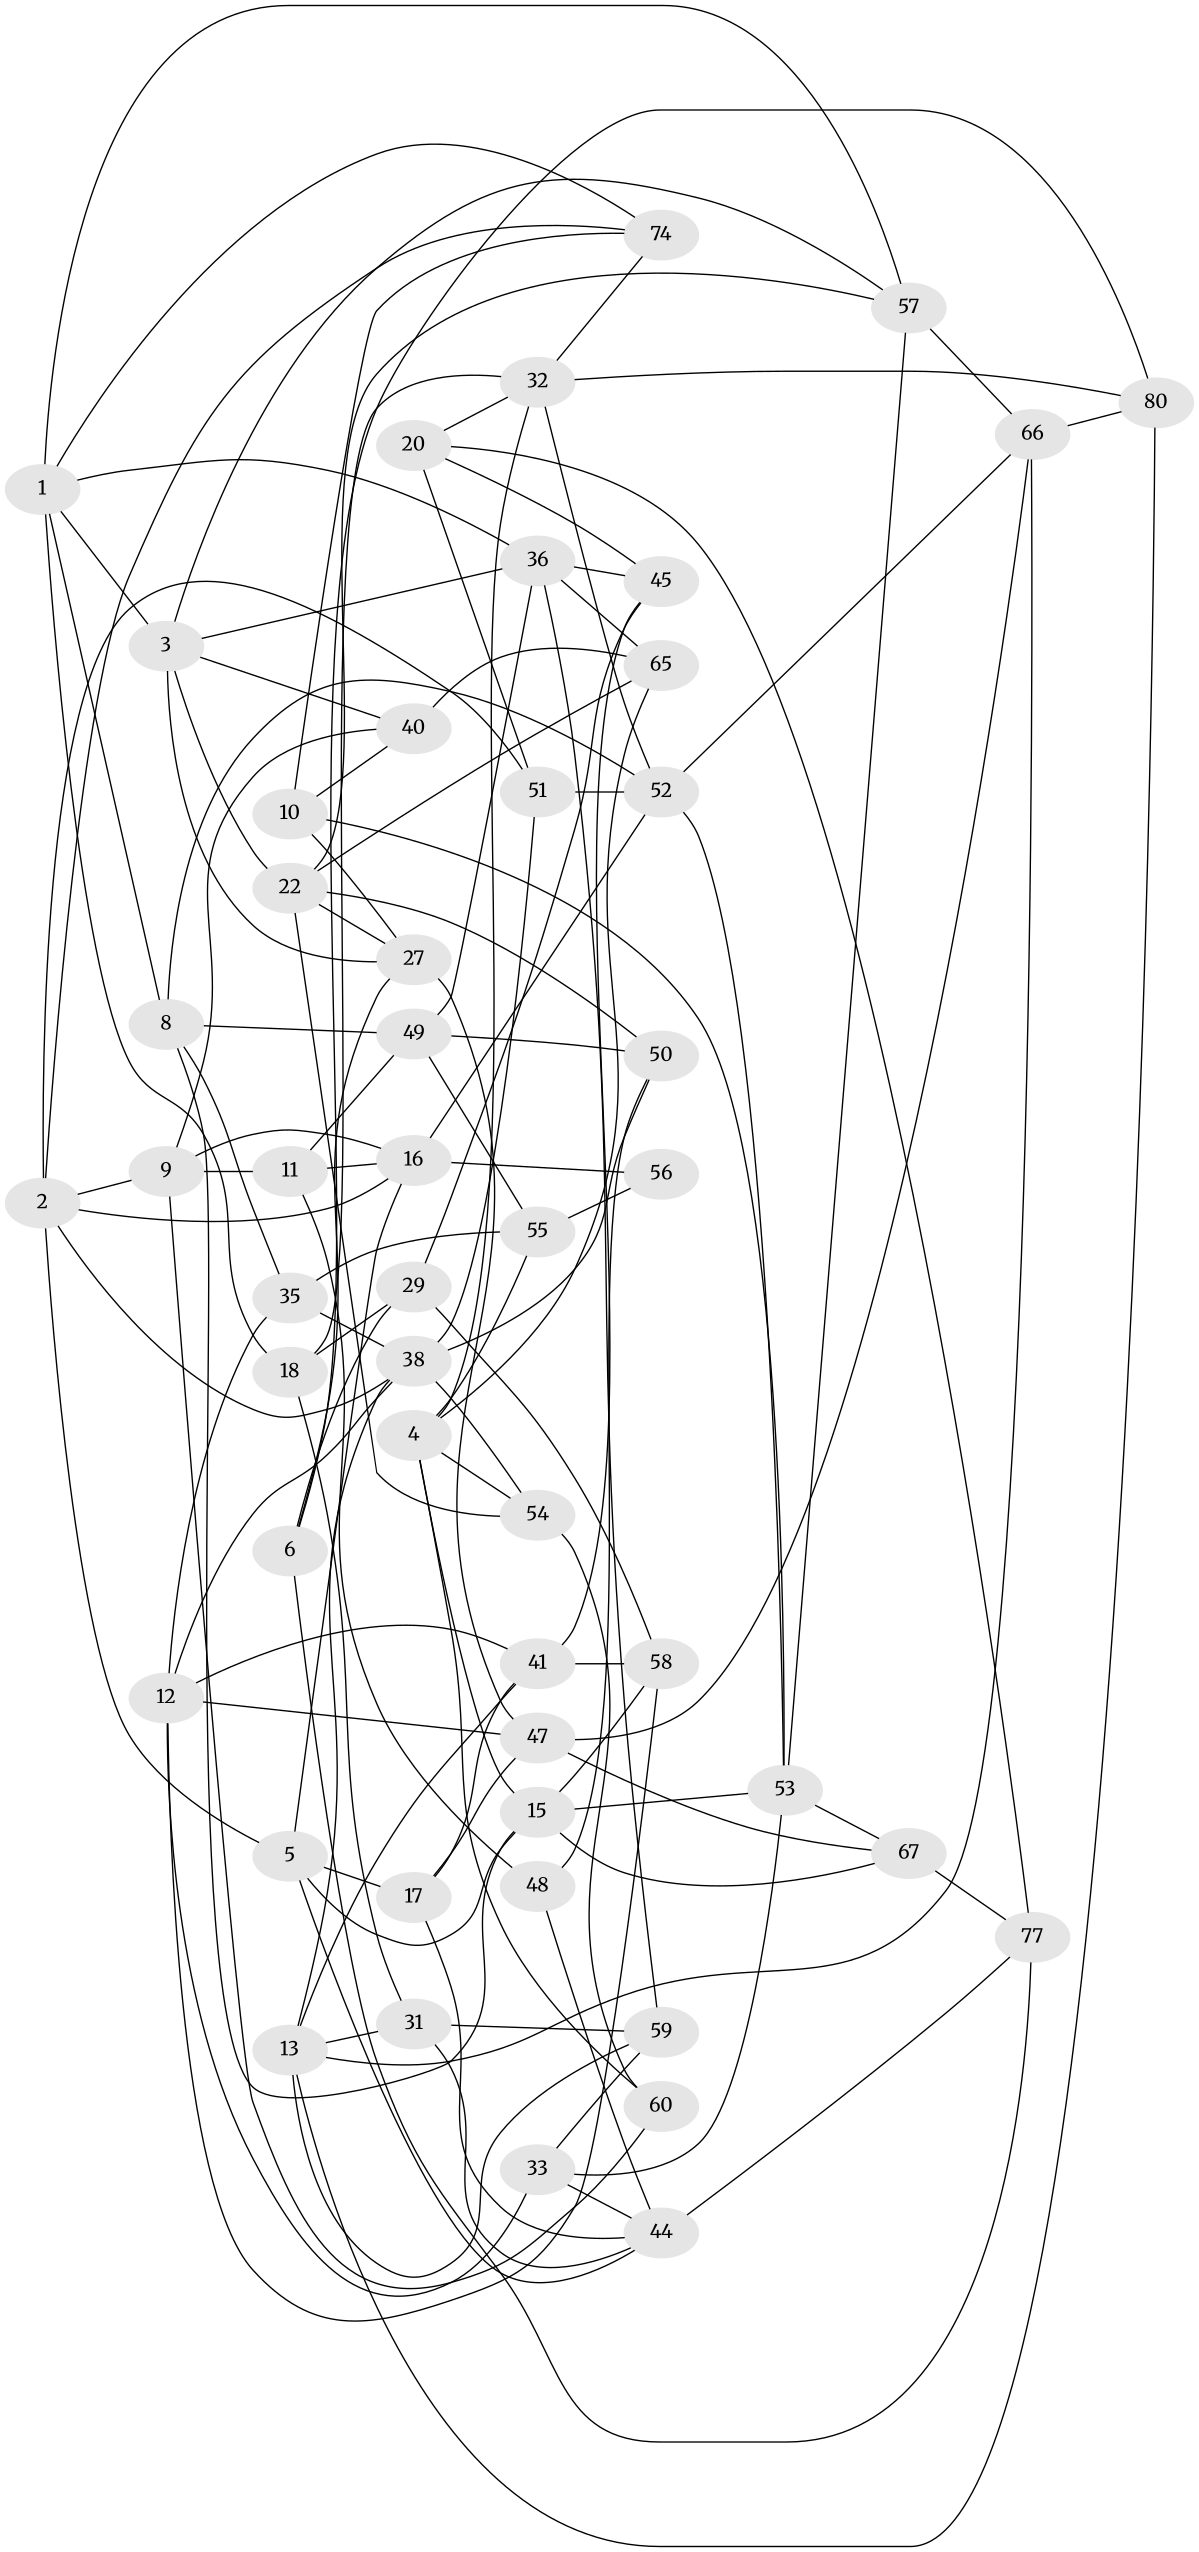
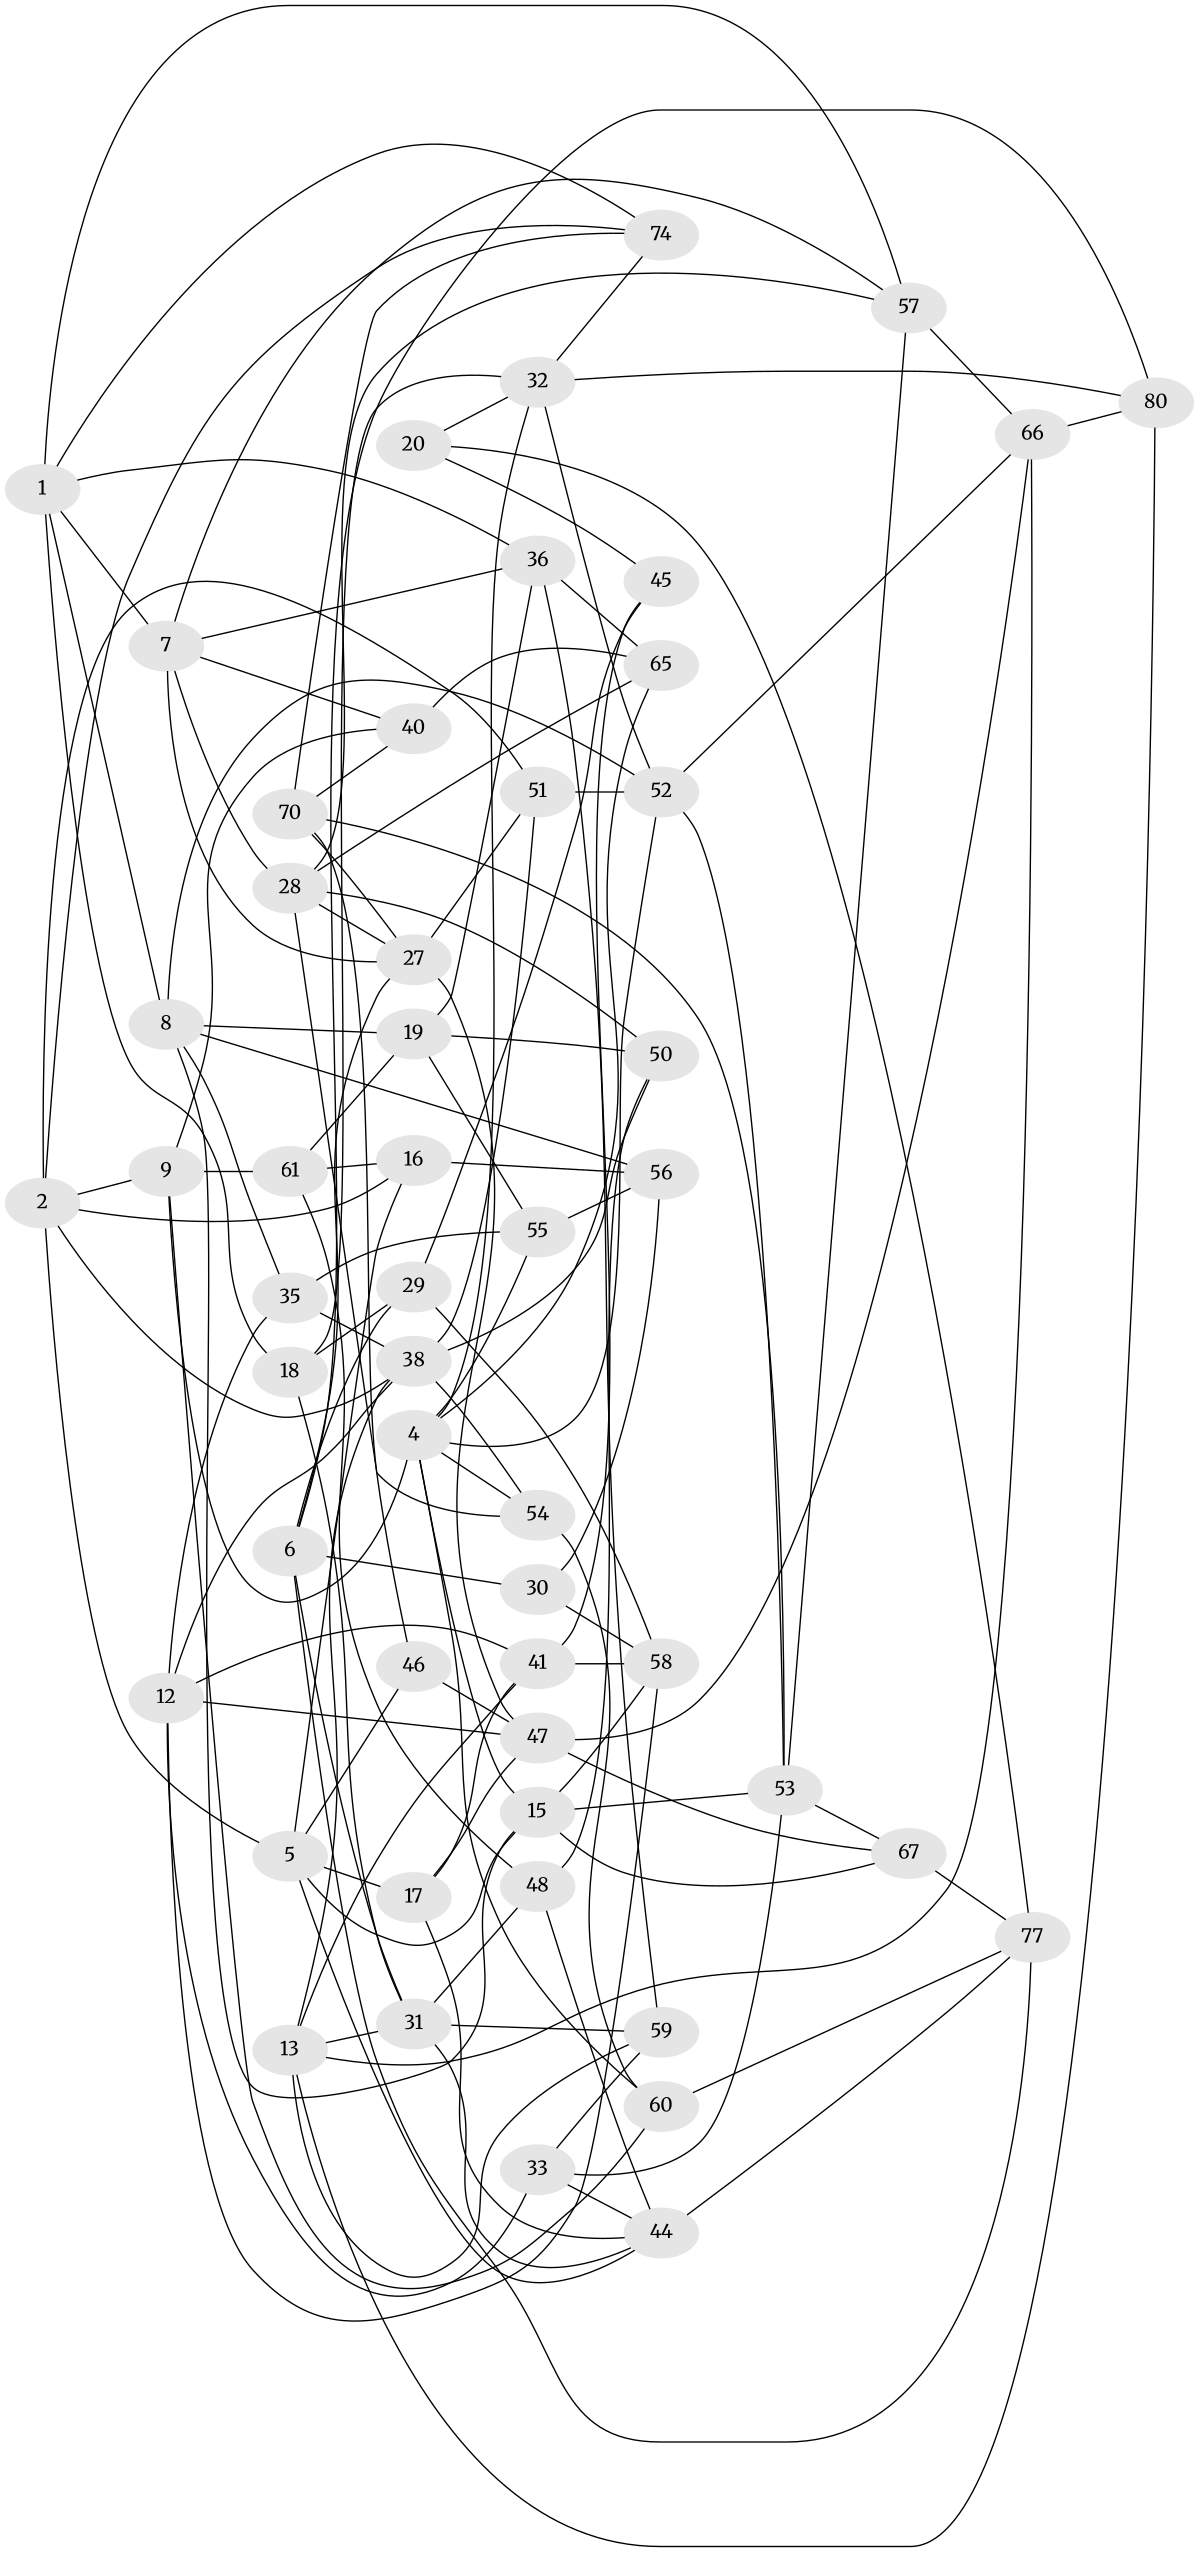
(600, 571) -> none
(476, 619) -> (465, 891)
(166, 646) -> (166, 646)
(290, 814) -> (290, 814)
(290, 888) -> (290, 888)
(548, 960) -> (599, 1371)
(414, 1034) -> (414, 1034)
none -> (414, 1099)
(287, 1130) -> (219, 1528)
(290, 1172) -> (290, 1172)
none -> (538, 1590)
none -> (414, 1666)
none -> (346, 1823)
none -> (474, 1958)
none -> (847, 2022)
